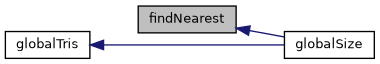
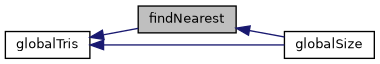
none -> (121, 32)
